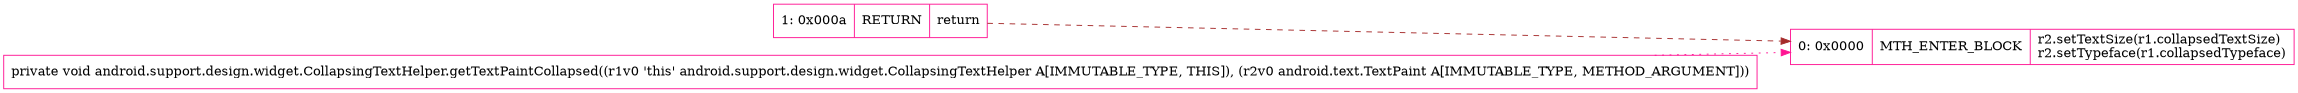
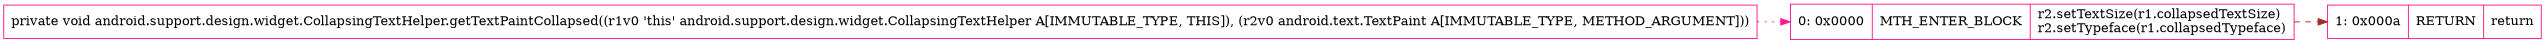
(1384, 32) -> (2306, 22)
